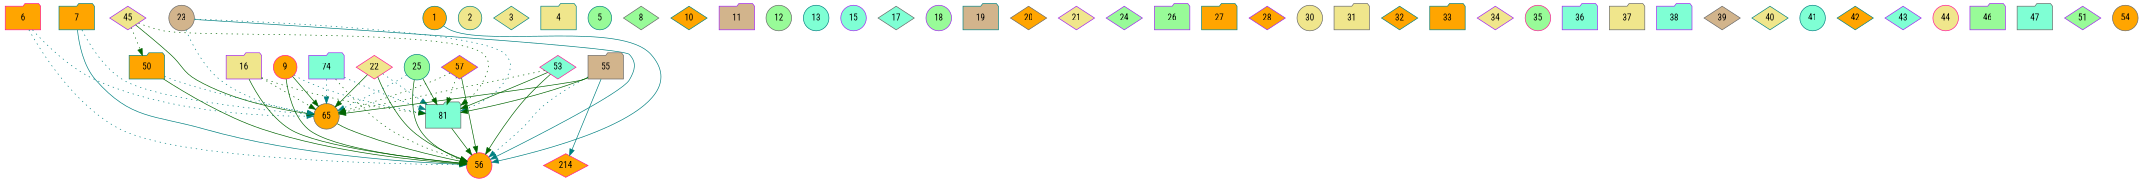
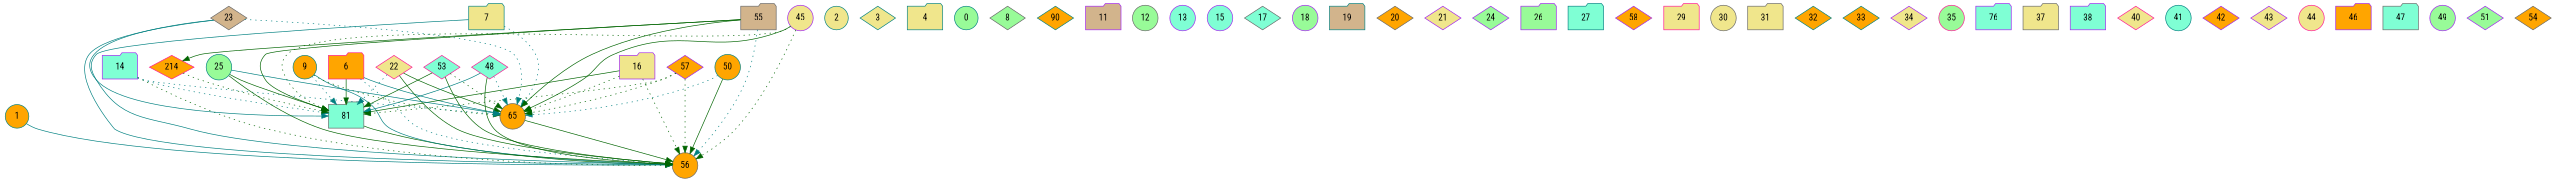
(77, 18) -> (486, 18)
(128, 18) -> (800, 18)
(182, 18) -> (229, 18)
(600, 18) -> (966, 18)
(689, 18) -> (1055, 18)
(816, 18) -> (1183, 18)
(1219, 18) -> (1586, 18)
(1267, 18) -> (1634, 18)
(1447, 18) -> (1861, 18)
(1580, 18) -> (1994, 18)
none -> (1682, 18)
(1722, 18) -> none
(1770, 18) -> (2136, 18)
(1855, 18) -> (2221, 18)
(1903, 18) -> (2269, 18)
(1988, 18) -> (2353, 18)
(2125, 18) -> (2533, 18)
none -> (2443, 18)
(136, 38) -> (758, 100)
(477, 44) -> (130, 98)
(147, 67) -> (728, 67)
(285, 67) -> (305, 67)
(326, 67) -> (120, 67)
none -> (490, 67)
none -> (346, 84)
(301, 86) -> (402, 103)
(373, 94) -> (310, 84)
(335, 99) -> (495, 91)
none -> (273, 100)
(159, 101) -> (428, 98)
(587, 114) -> (464, 35)
(469, 115) -> (685, 113)
(319, 136) -> (389, 127)
(318, 140) -> (660, 114)
(479, 166) -> (685, 166)
